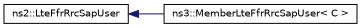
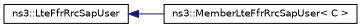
(66, 14) -> (66, 14)
